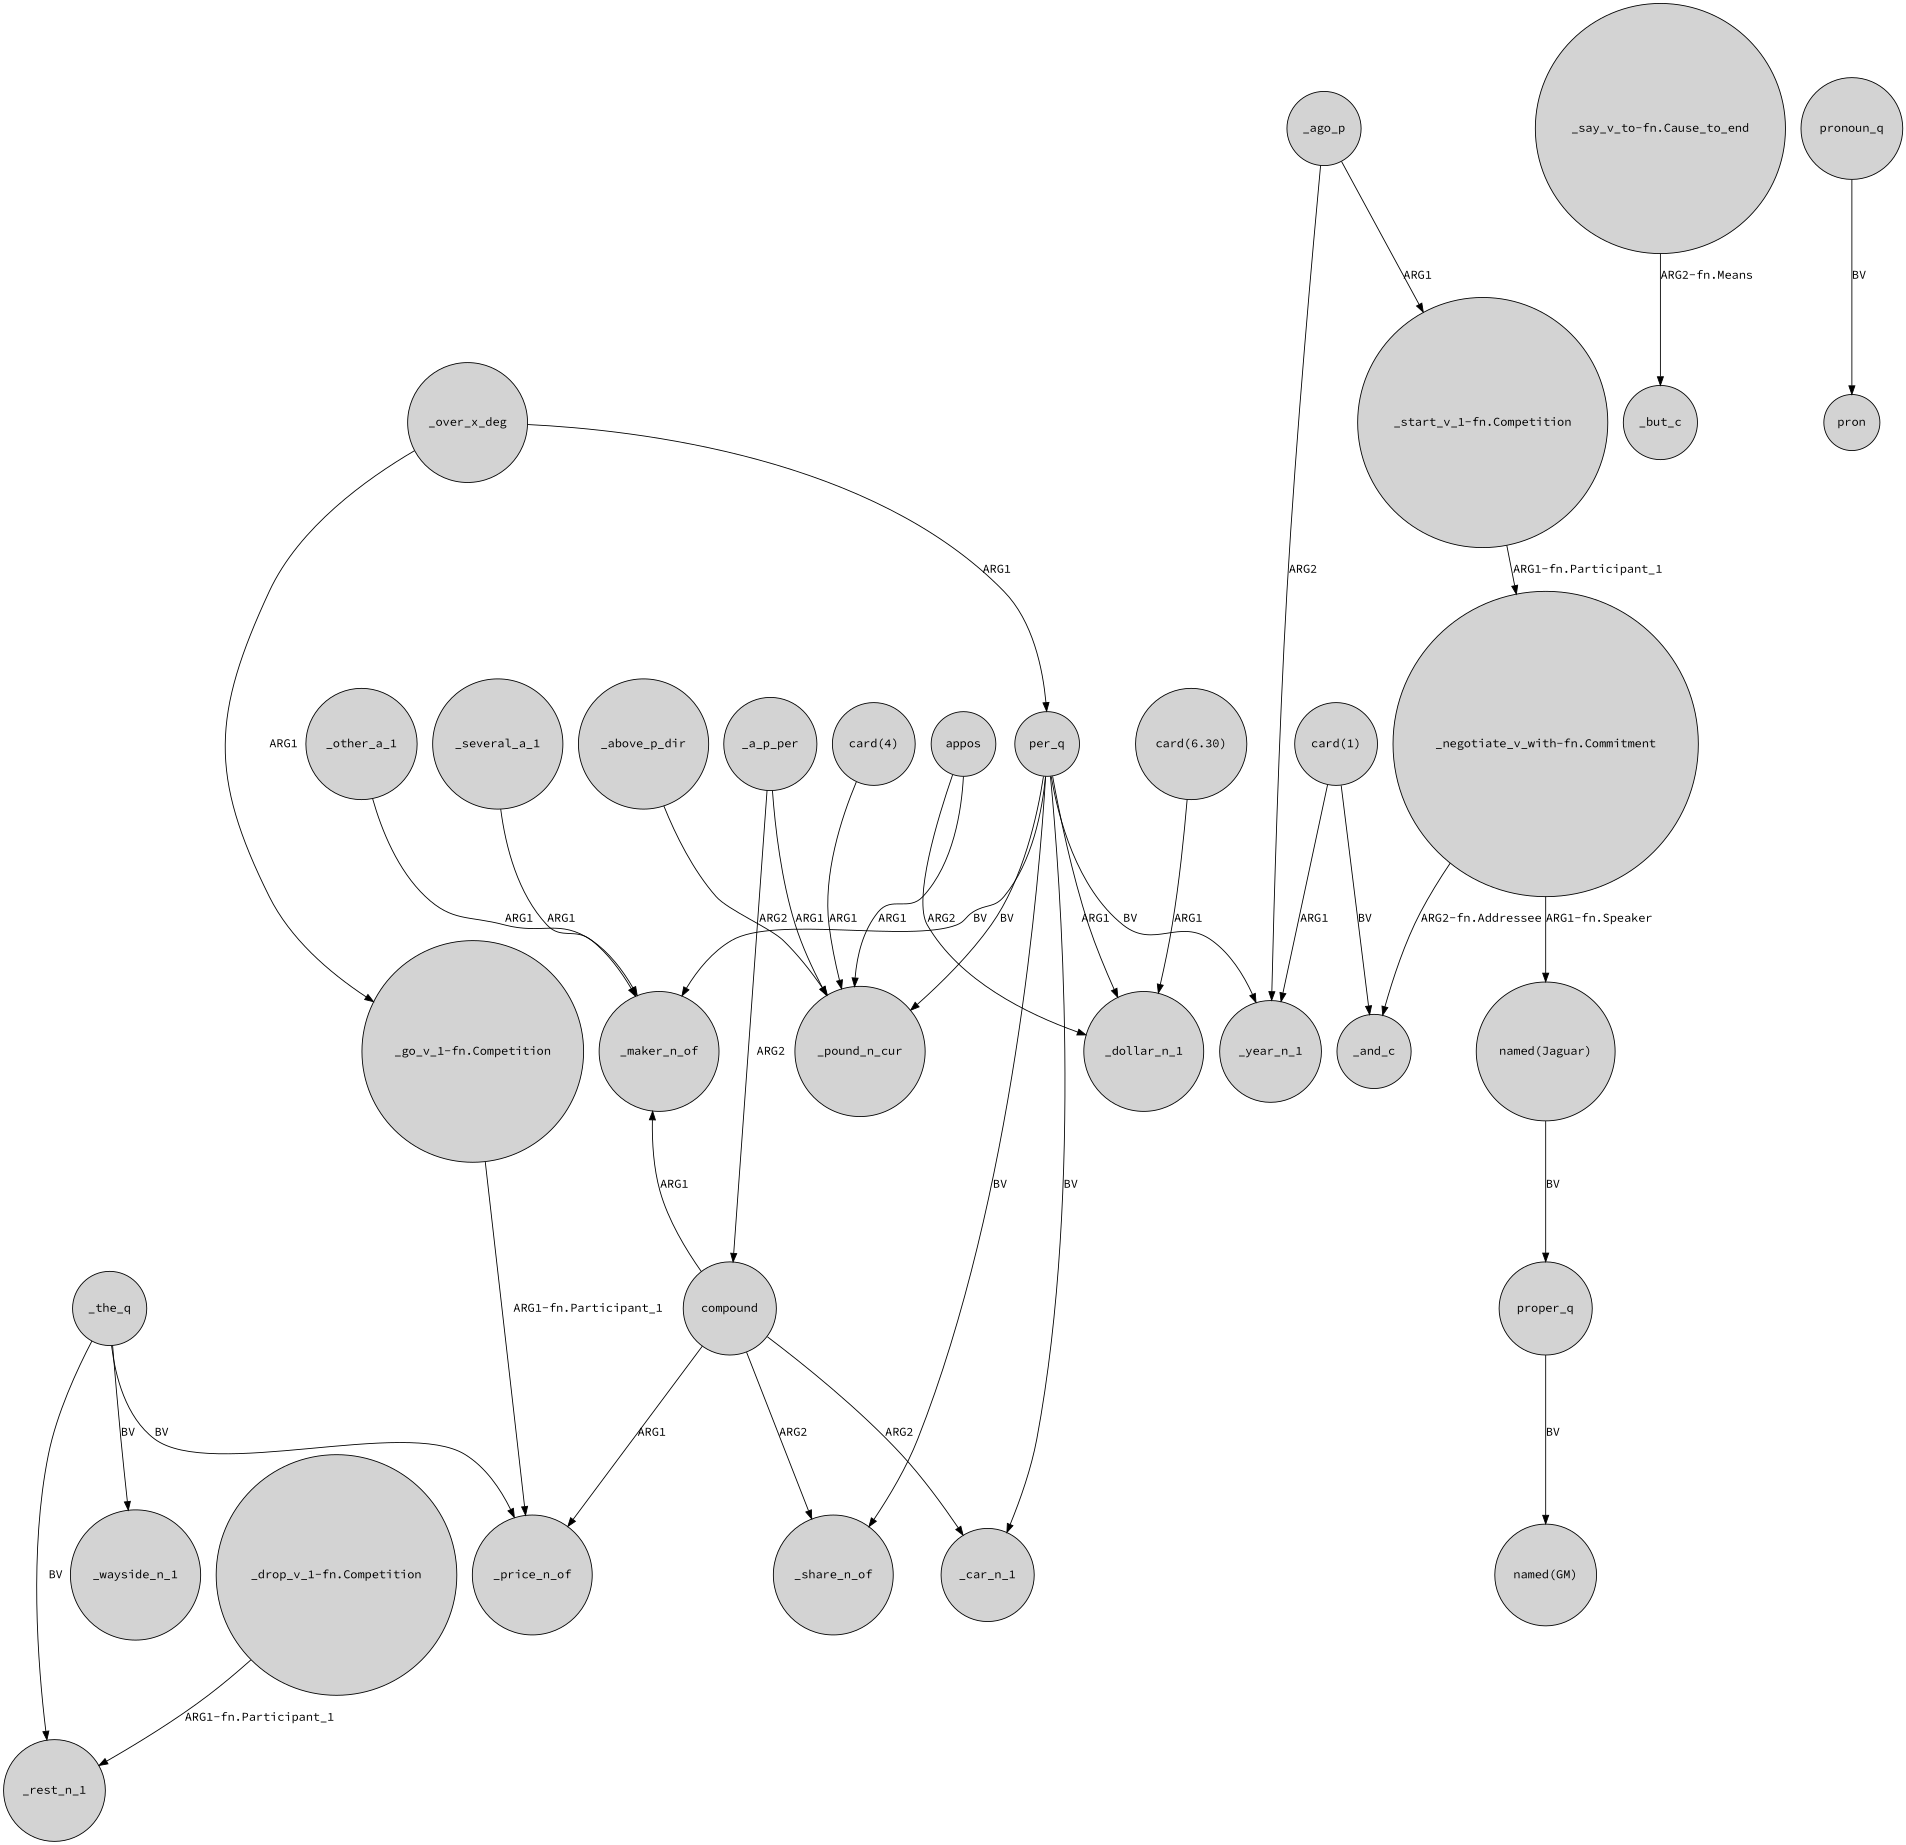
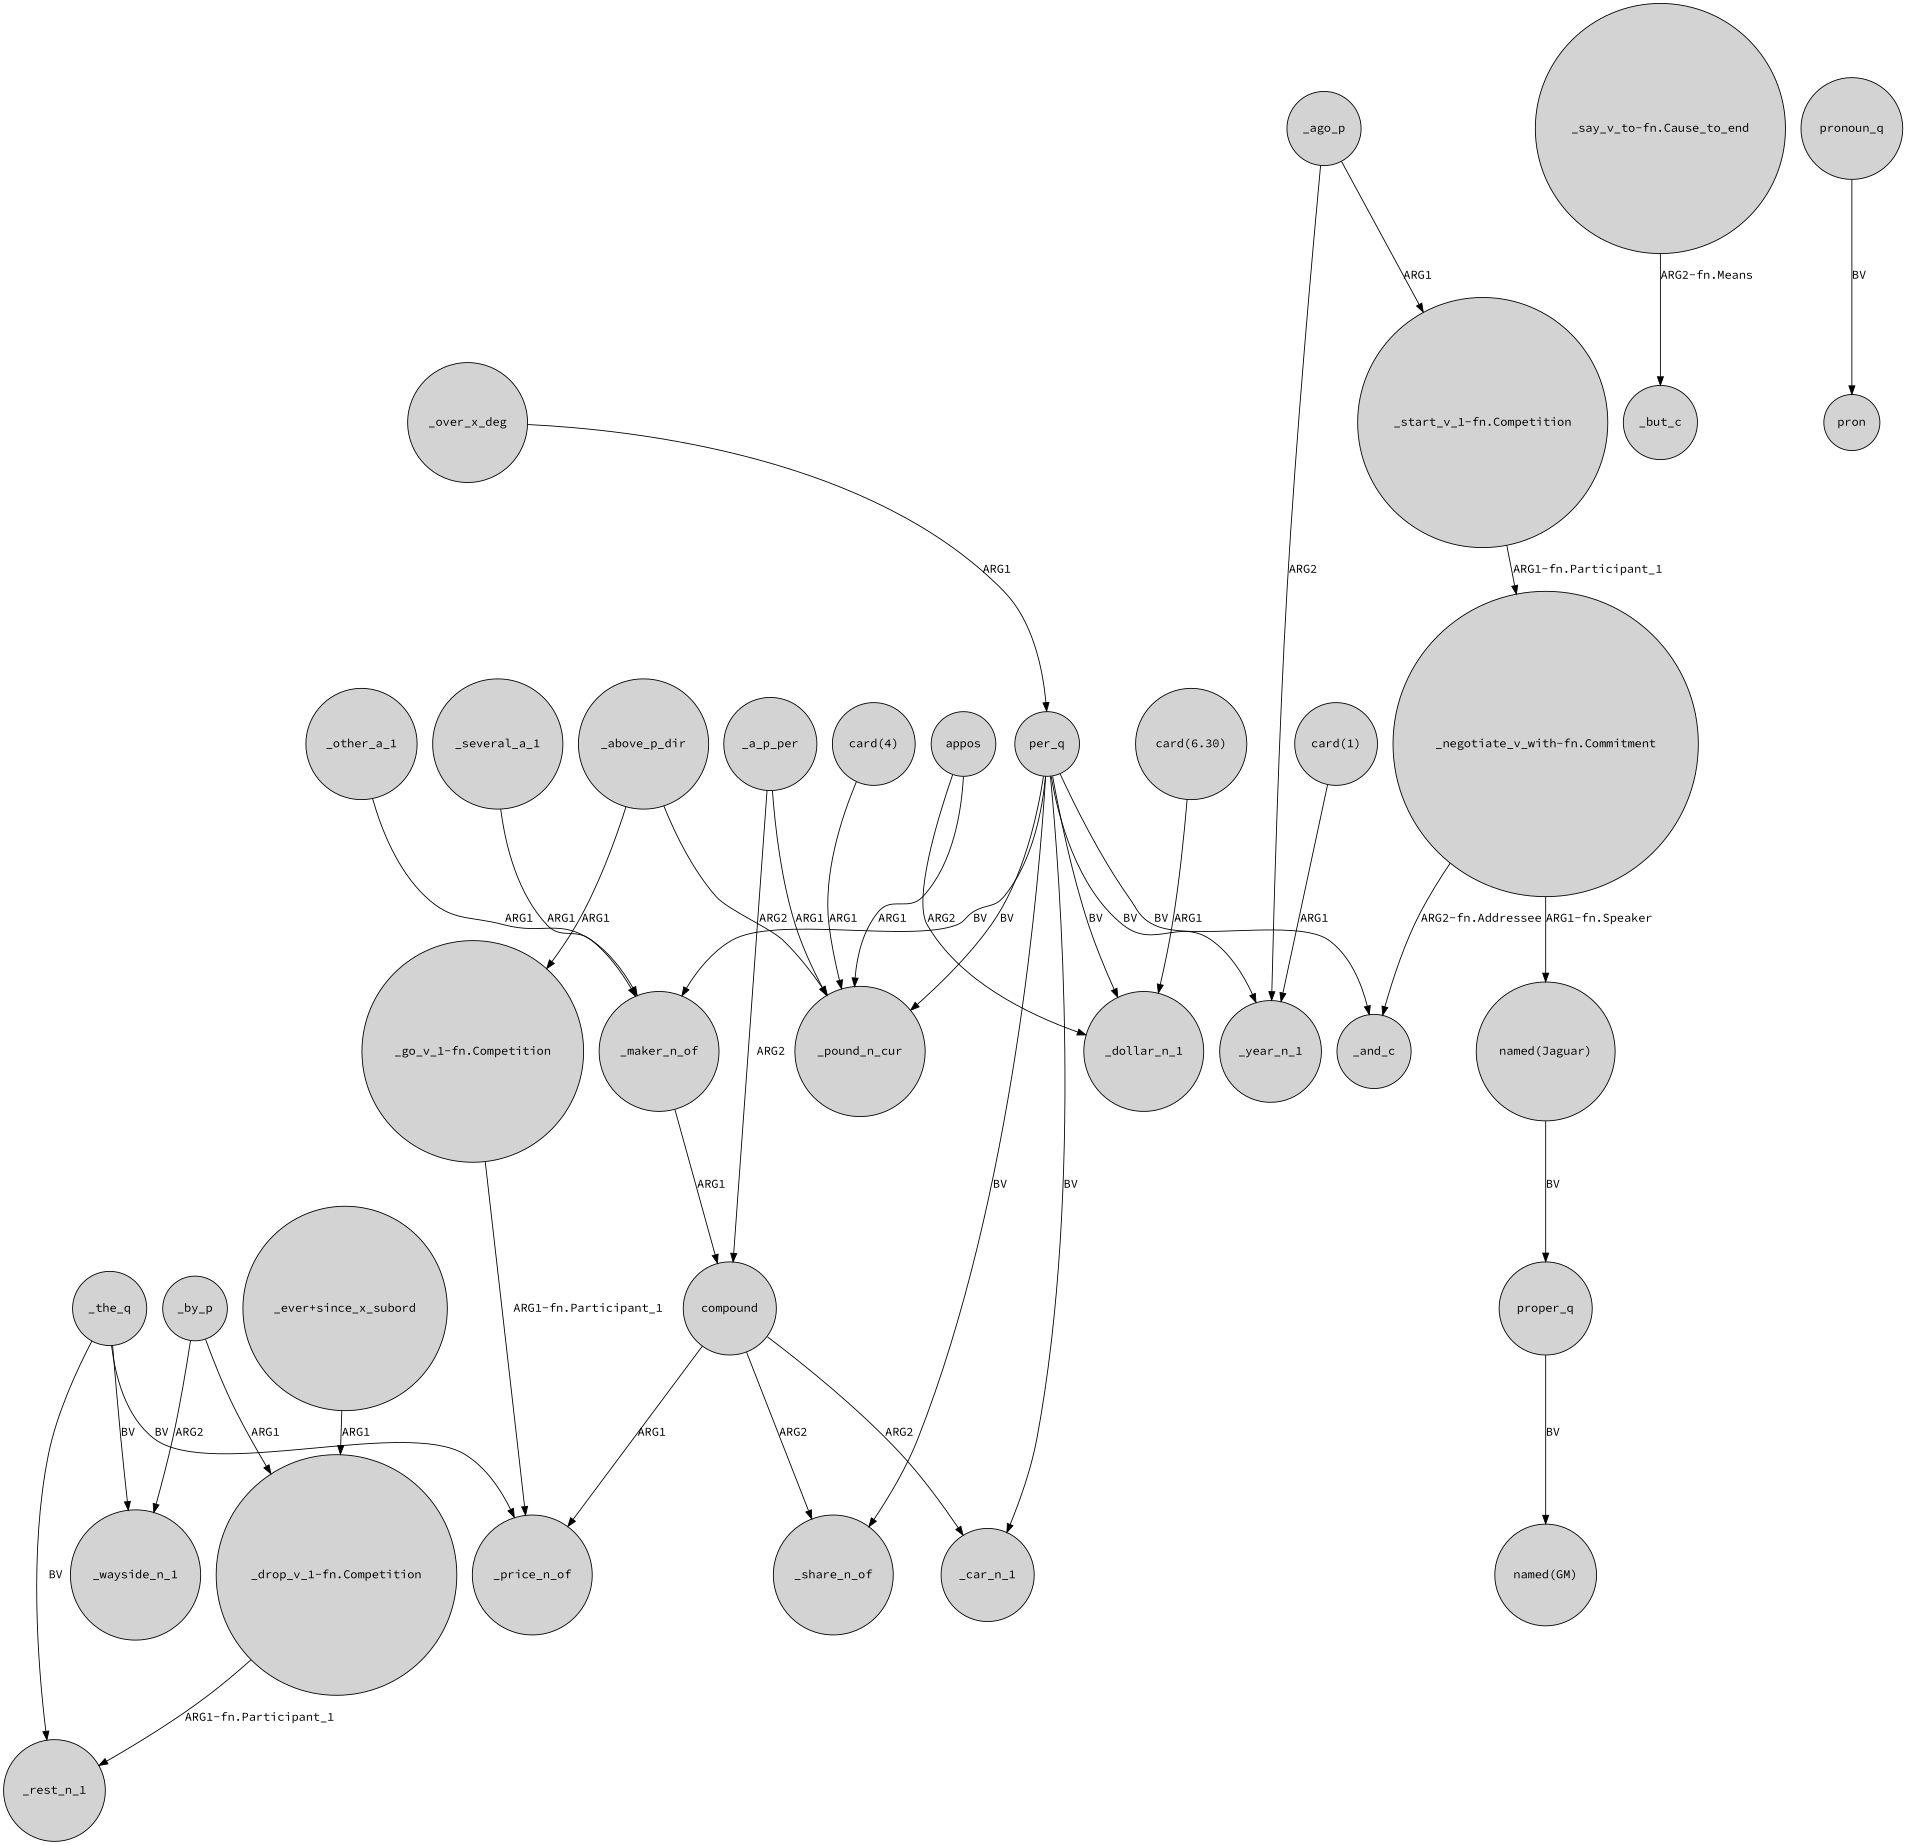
(228, 712) -> (595, 887)
(1355, 896) -> (1213, 931)
(1096, 918) -> (1096, 918)
(663, 1200) -> (695, 1182)
none -> (195, 1308)
none -> (345, 1308)
